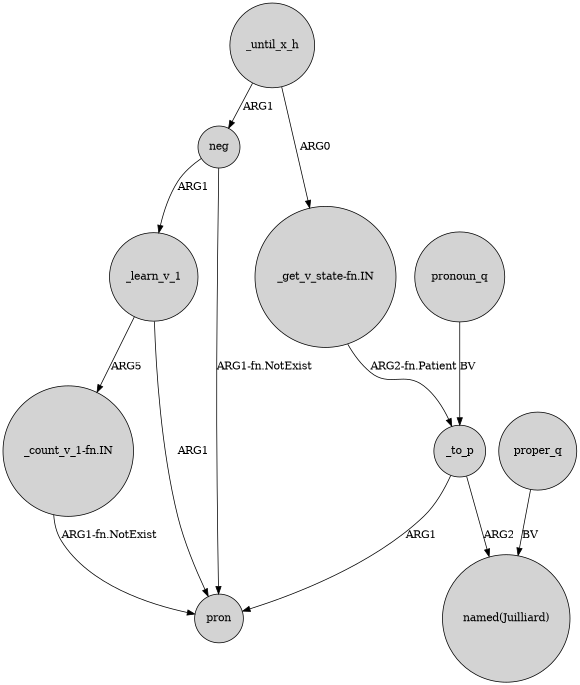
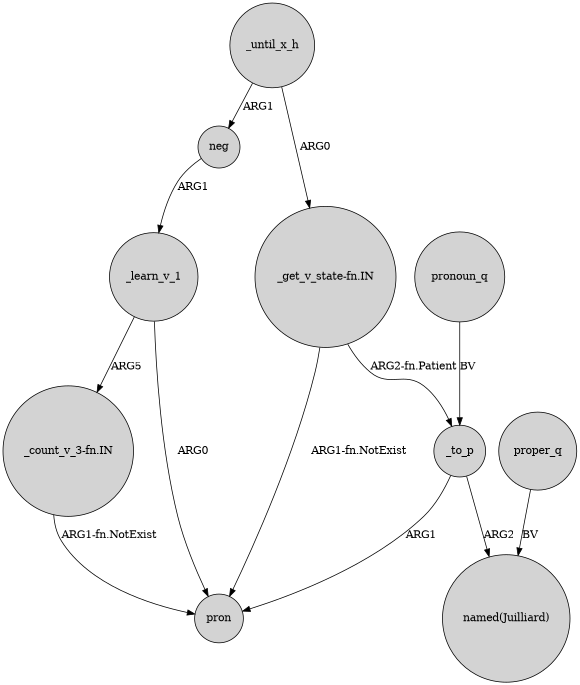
(217, 377) -> (284, 471)
(68, 451) -> (68, 451)
(193, 451) -> (193, 451)
